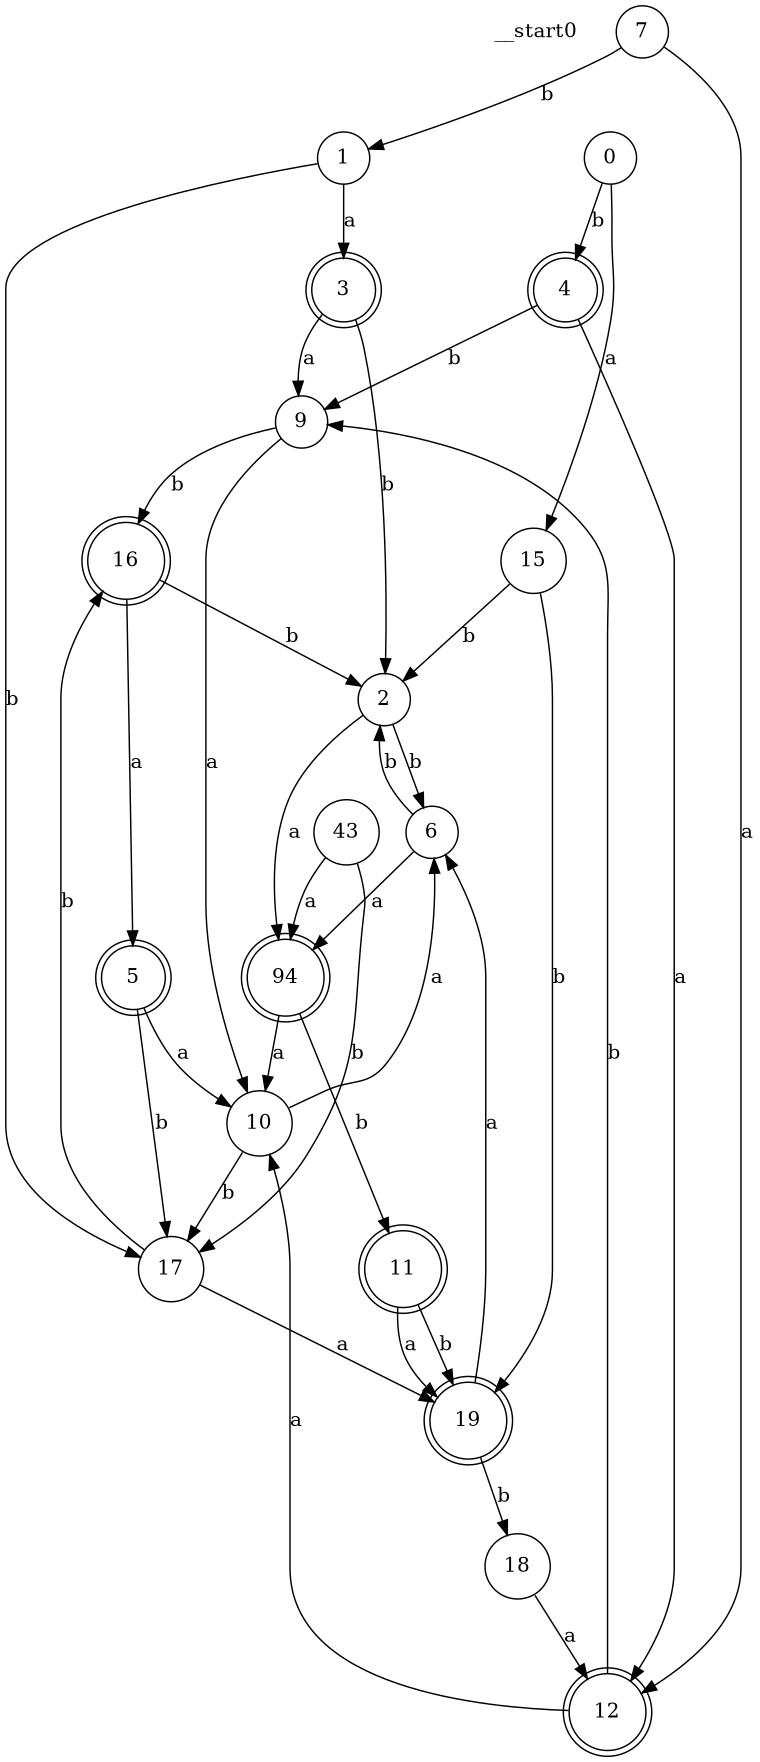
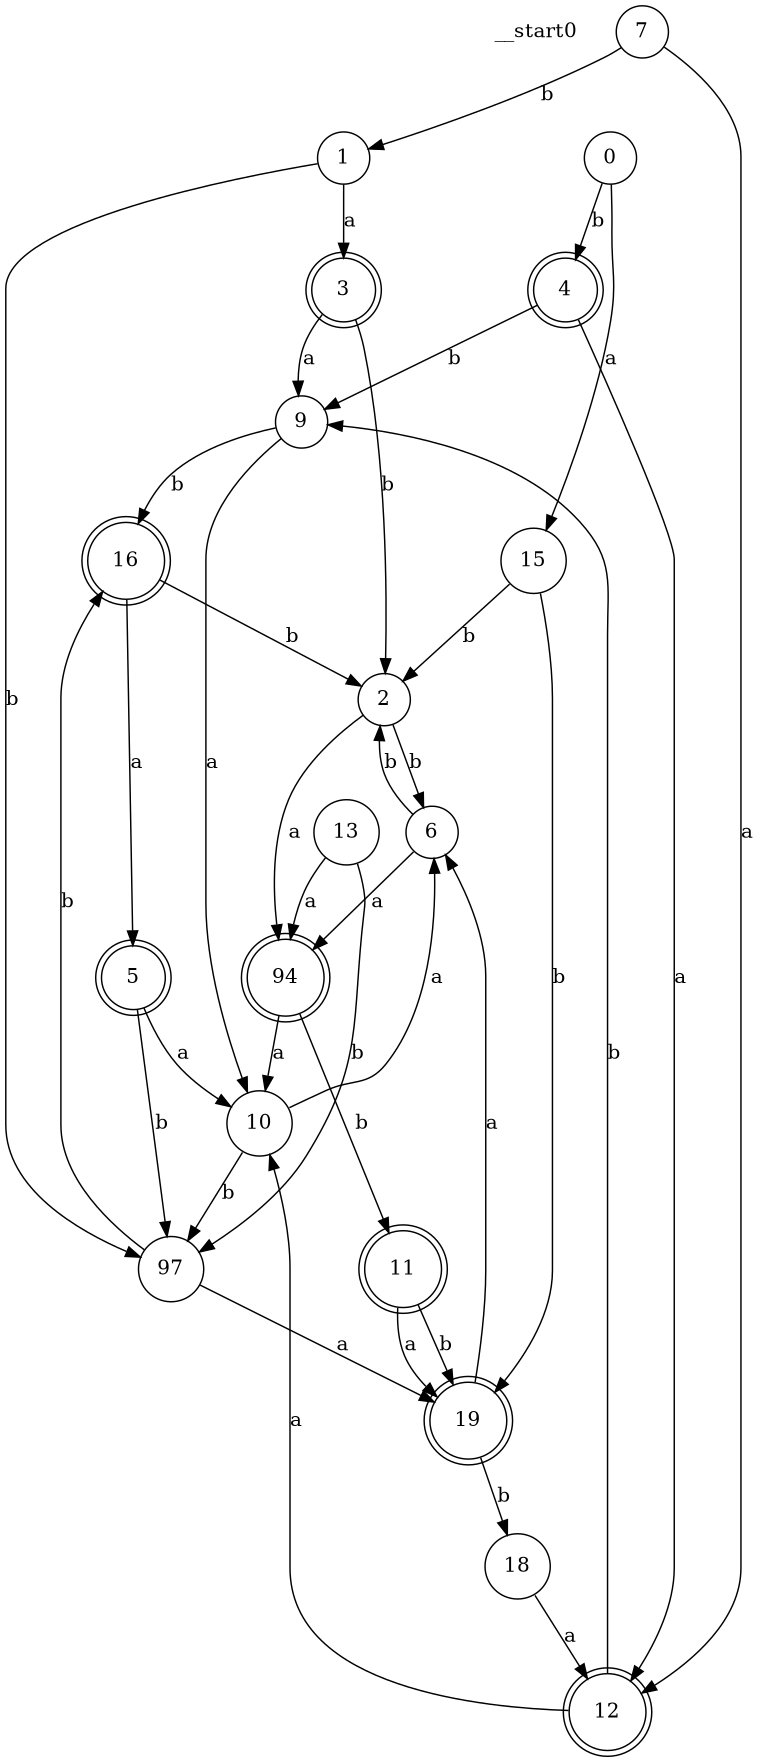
(347, 832) -> (347, 832)
(171, 1269) -> (171, 1269)
